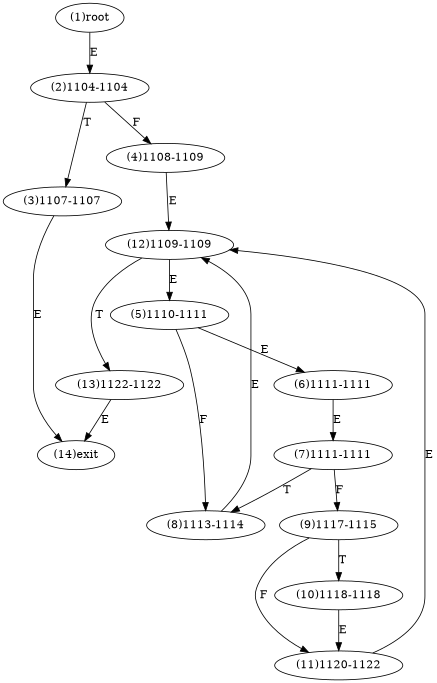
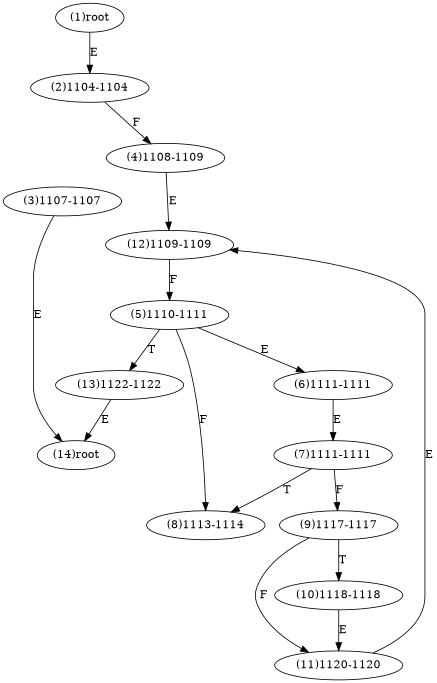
(77, 141) -> none
(174, 280) -> (174, 280)
(95, 302) -> (147, 347)
(251, 382) -> none
(76, 455) -> (76, 455)
(339, 525) -> (339, 525)
(339, 665) -> (339, 665)
